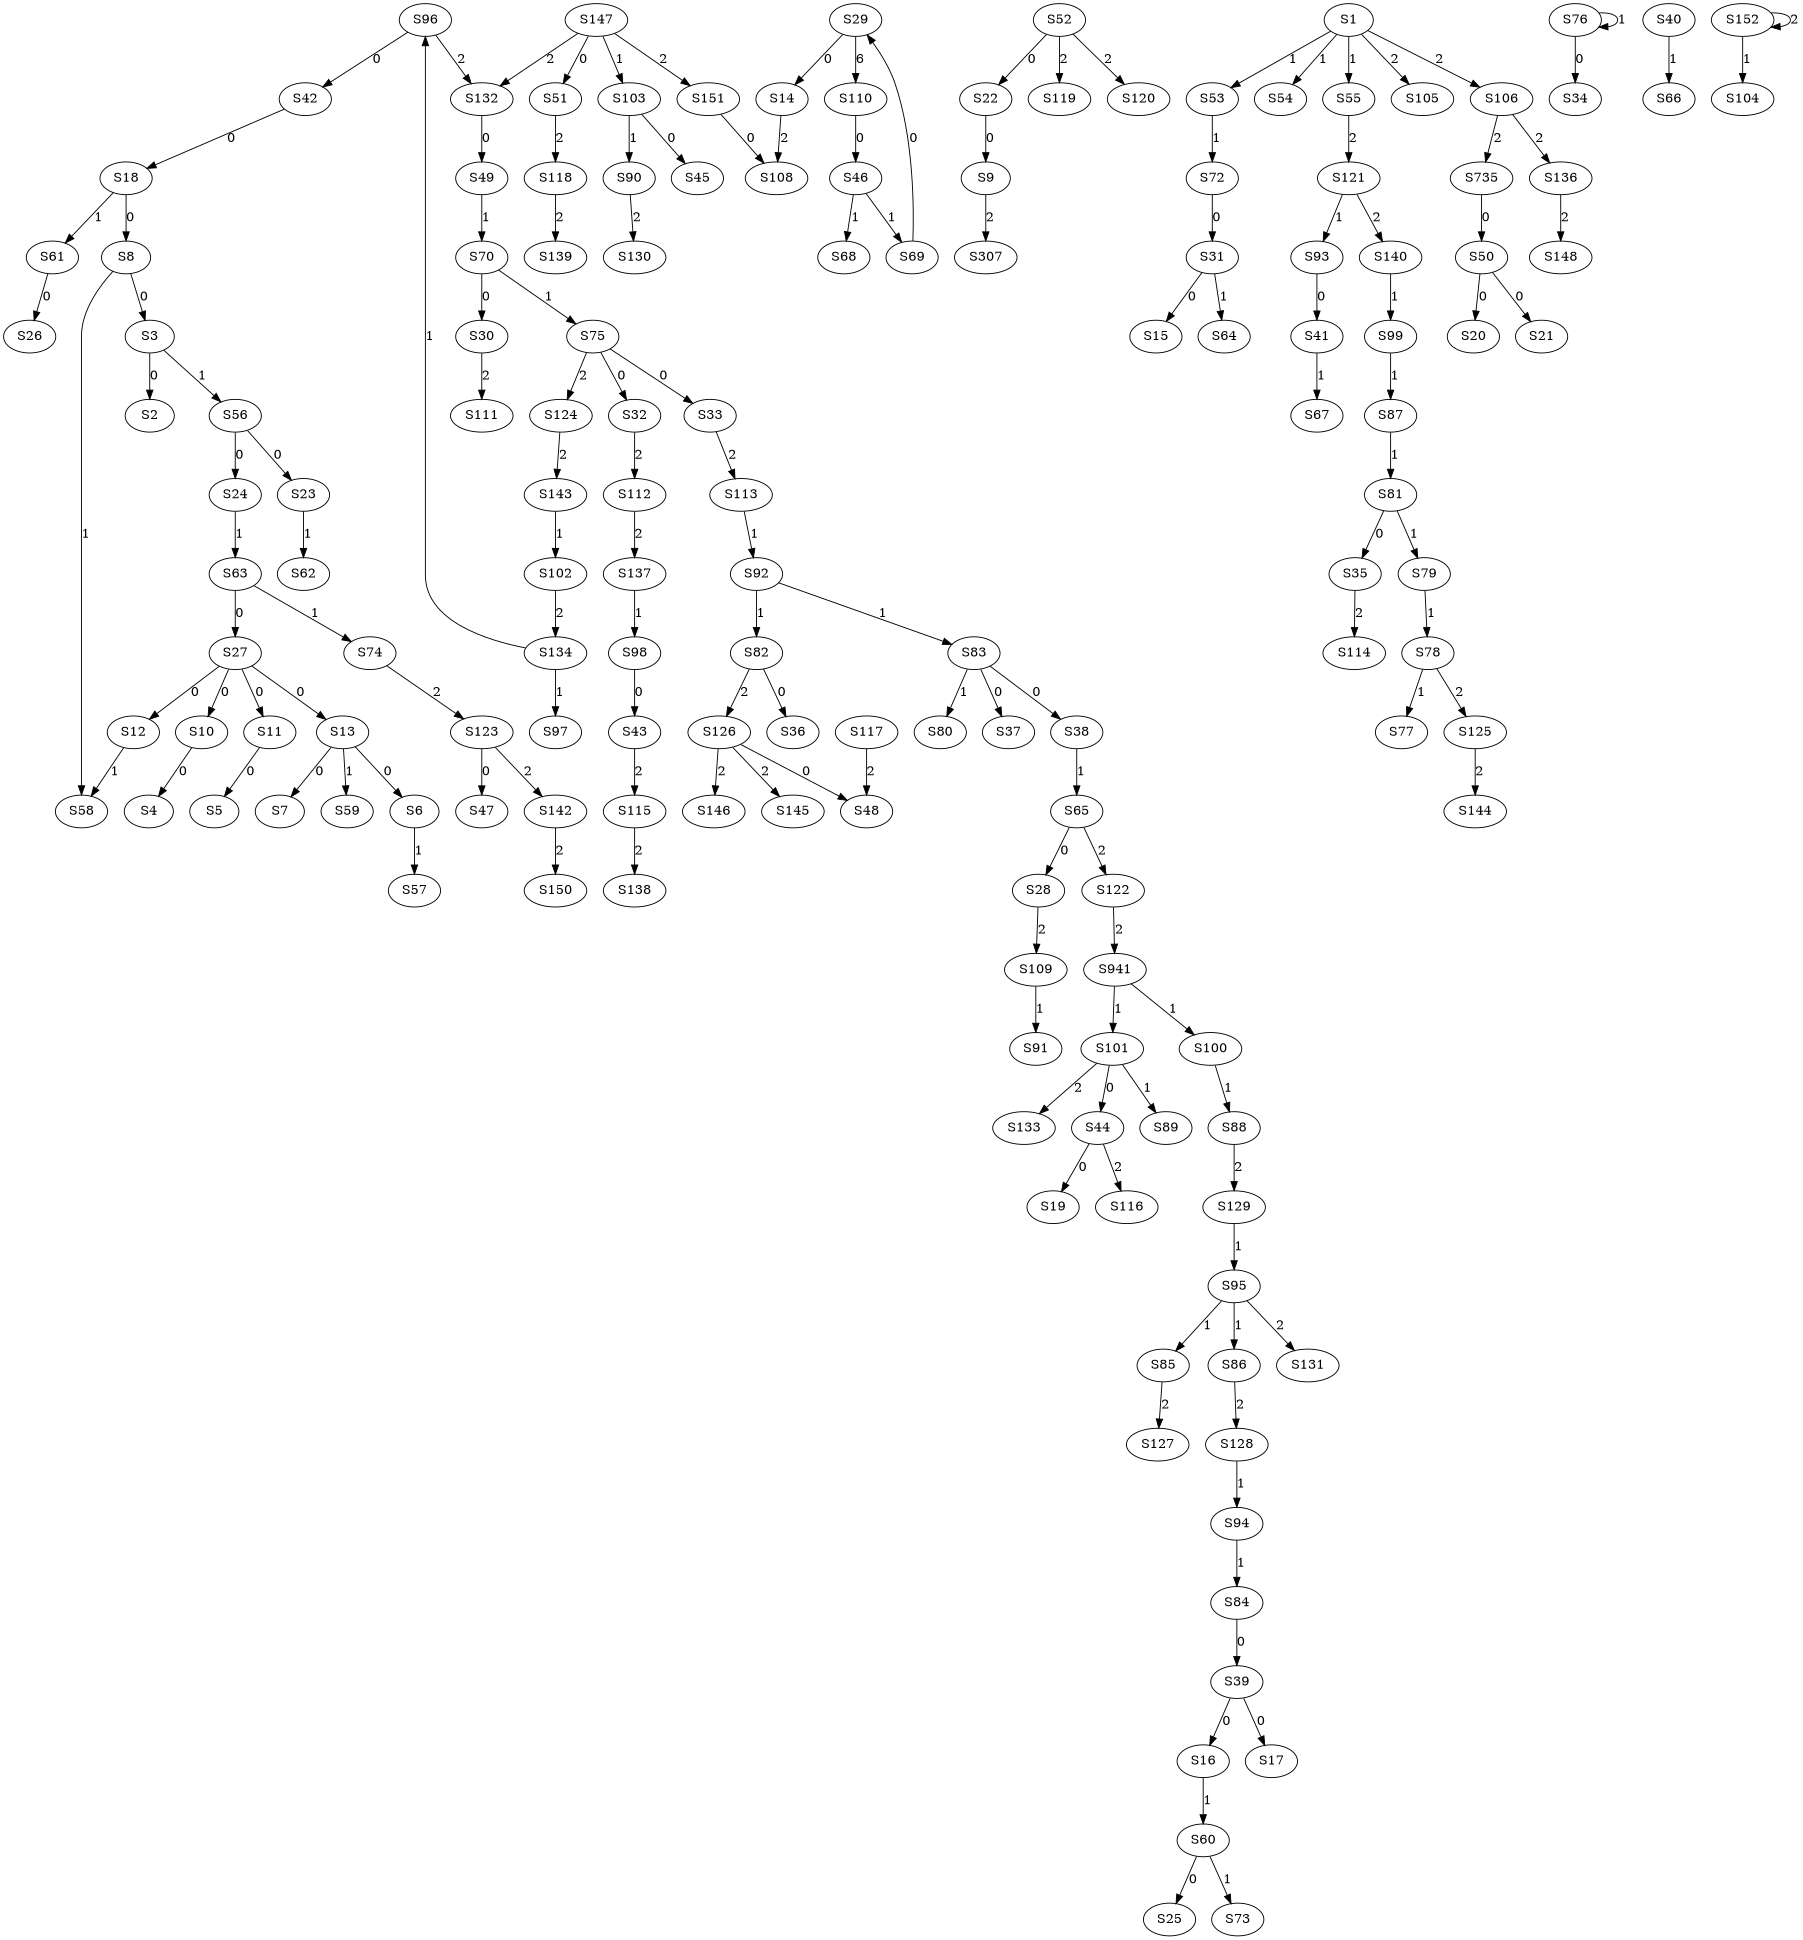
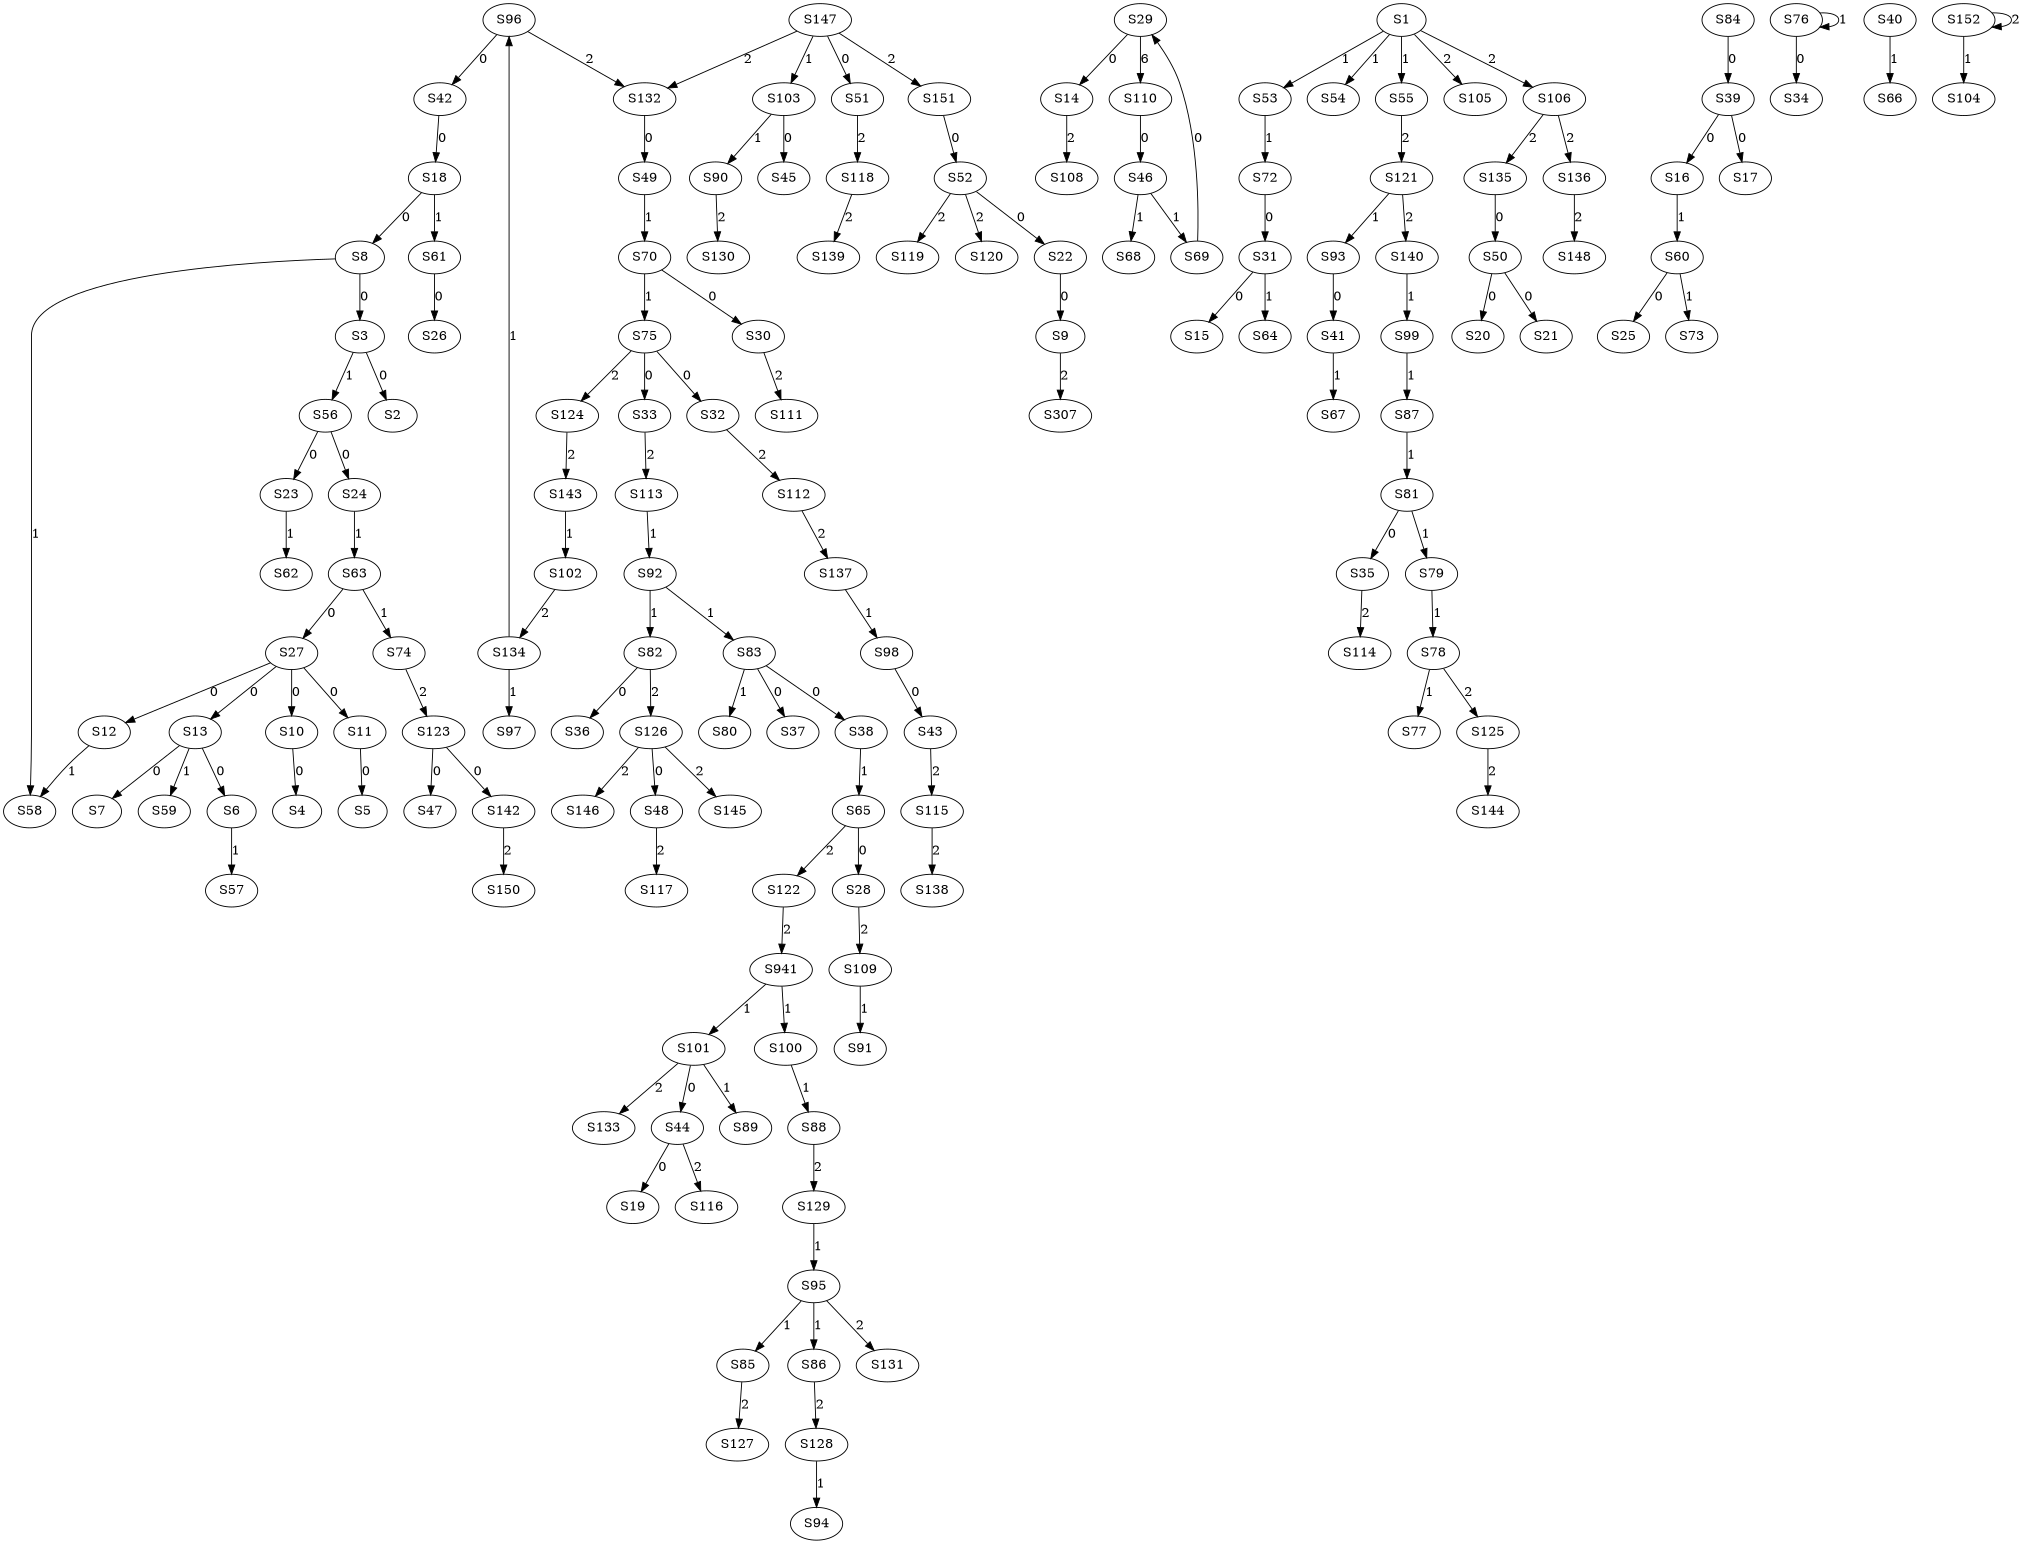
(739, 135) -> (949, 134)
(1482, 178) -> (1495, 178)
(867, 767) -> (656, 846)
(528, 772) -> (478, 772)
(1237, 1559) -> none
